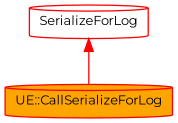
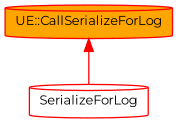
(89, 68) -> (89, 68)
